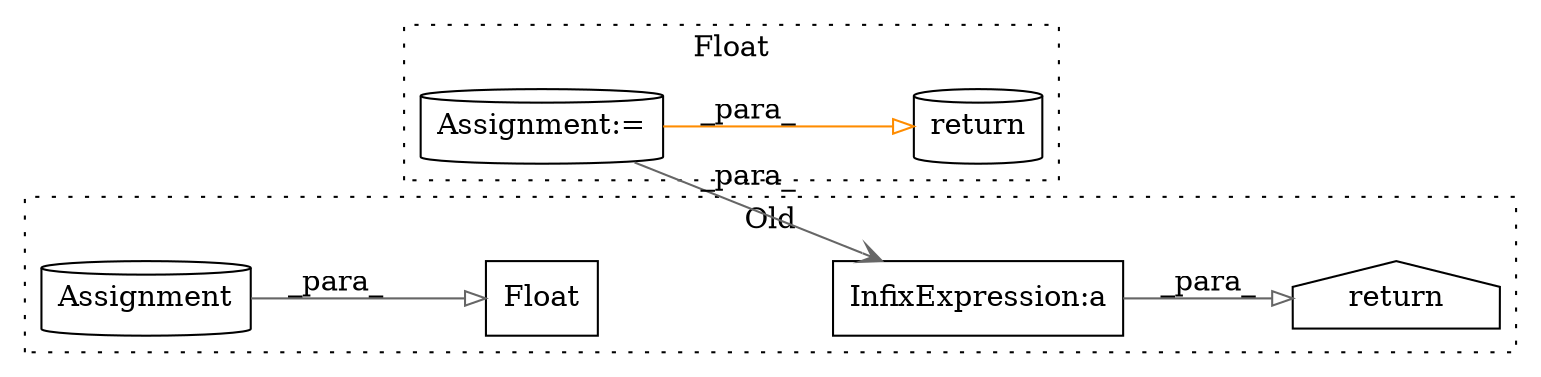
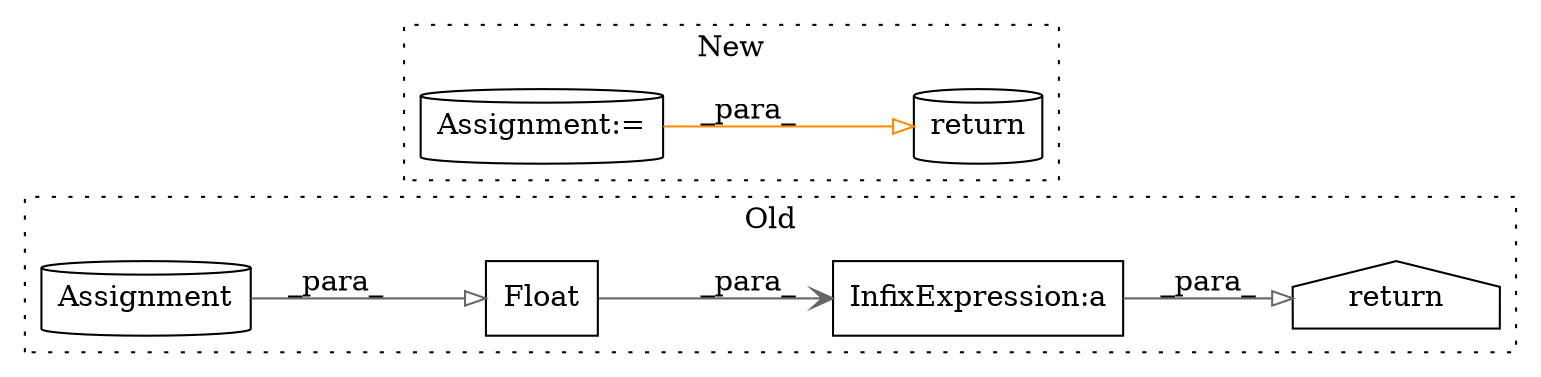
(731, 49) -> (731, 49)
(754, 210) -> (705, 298)
